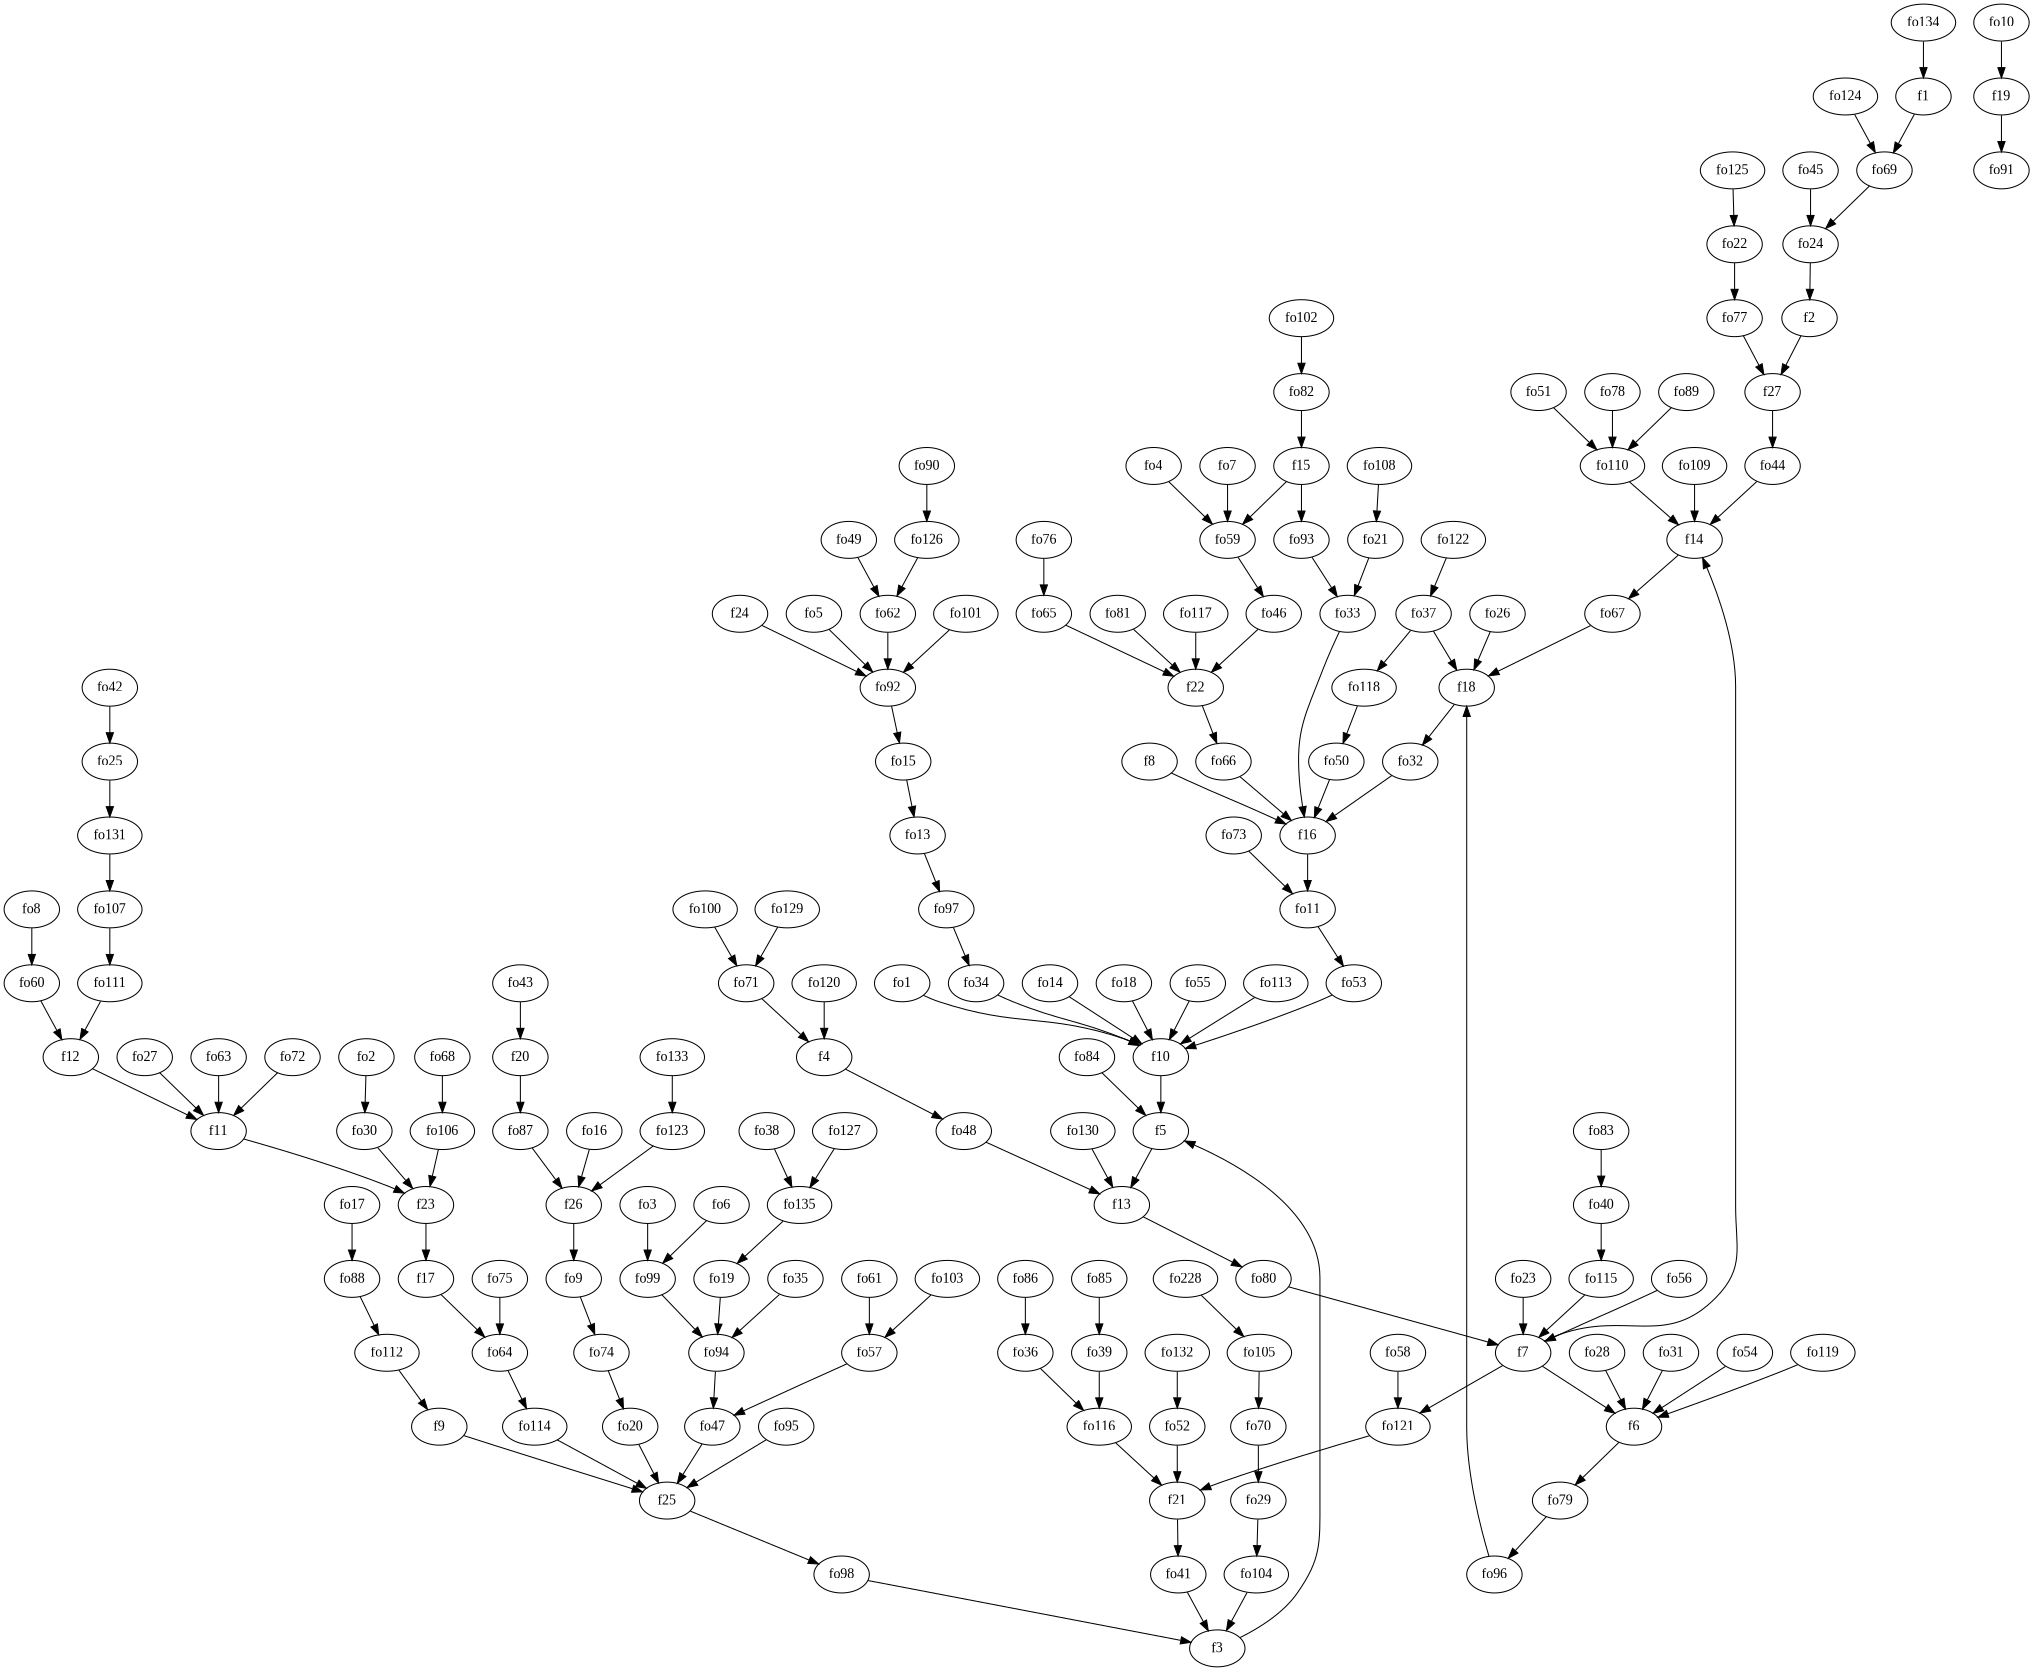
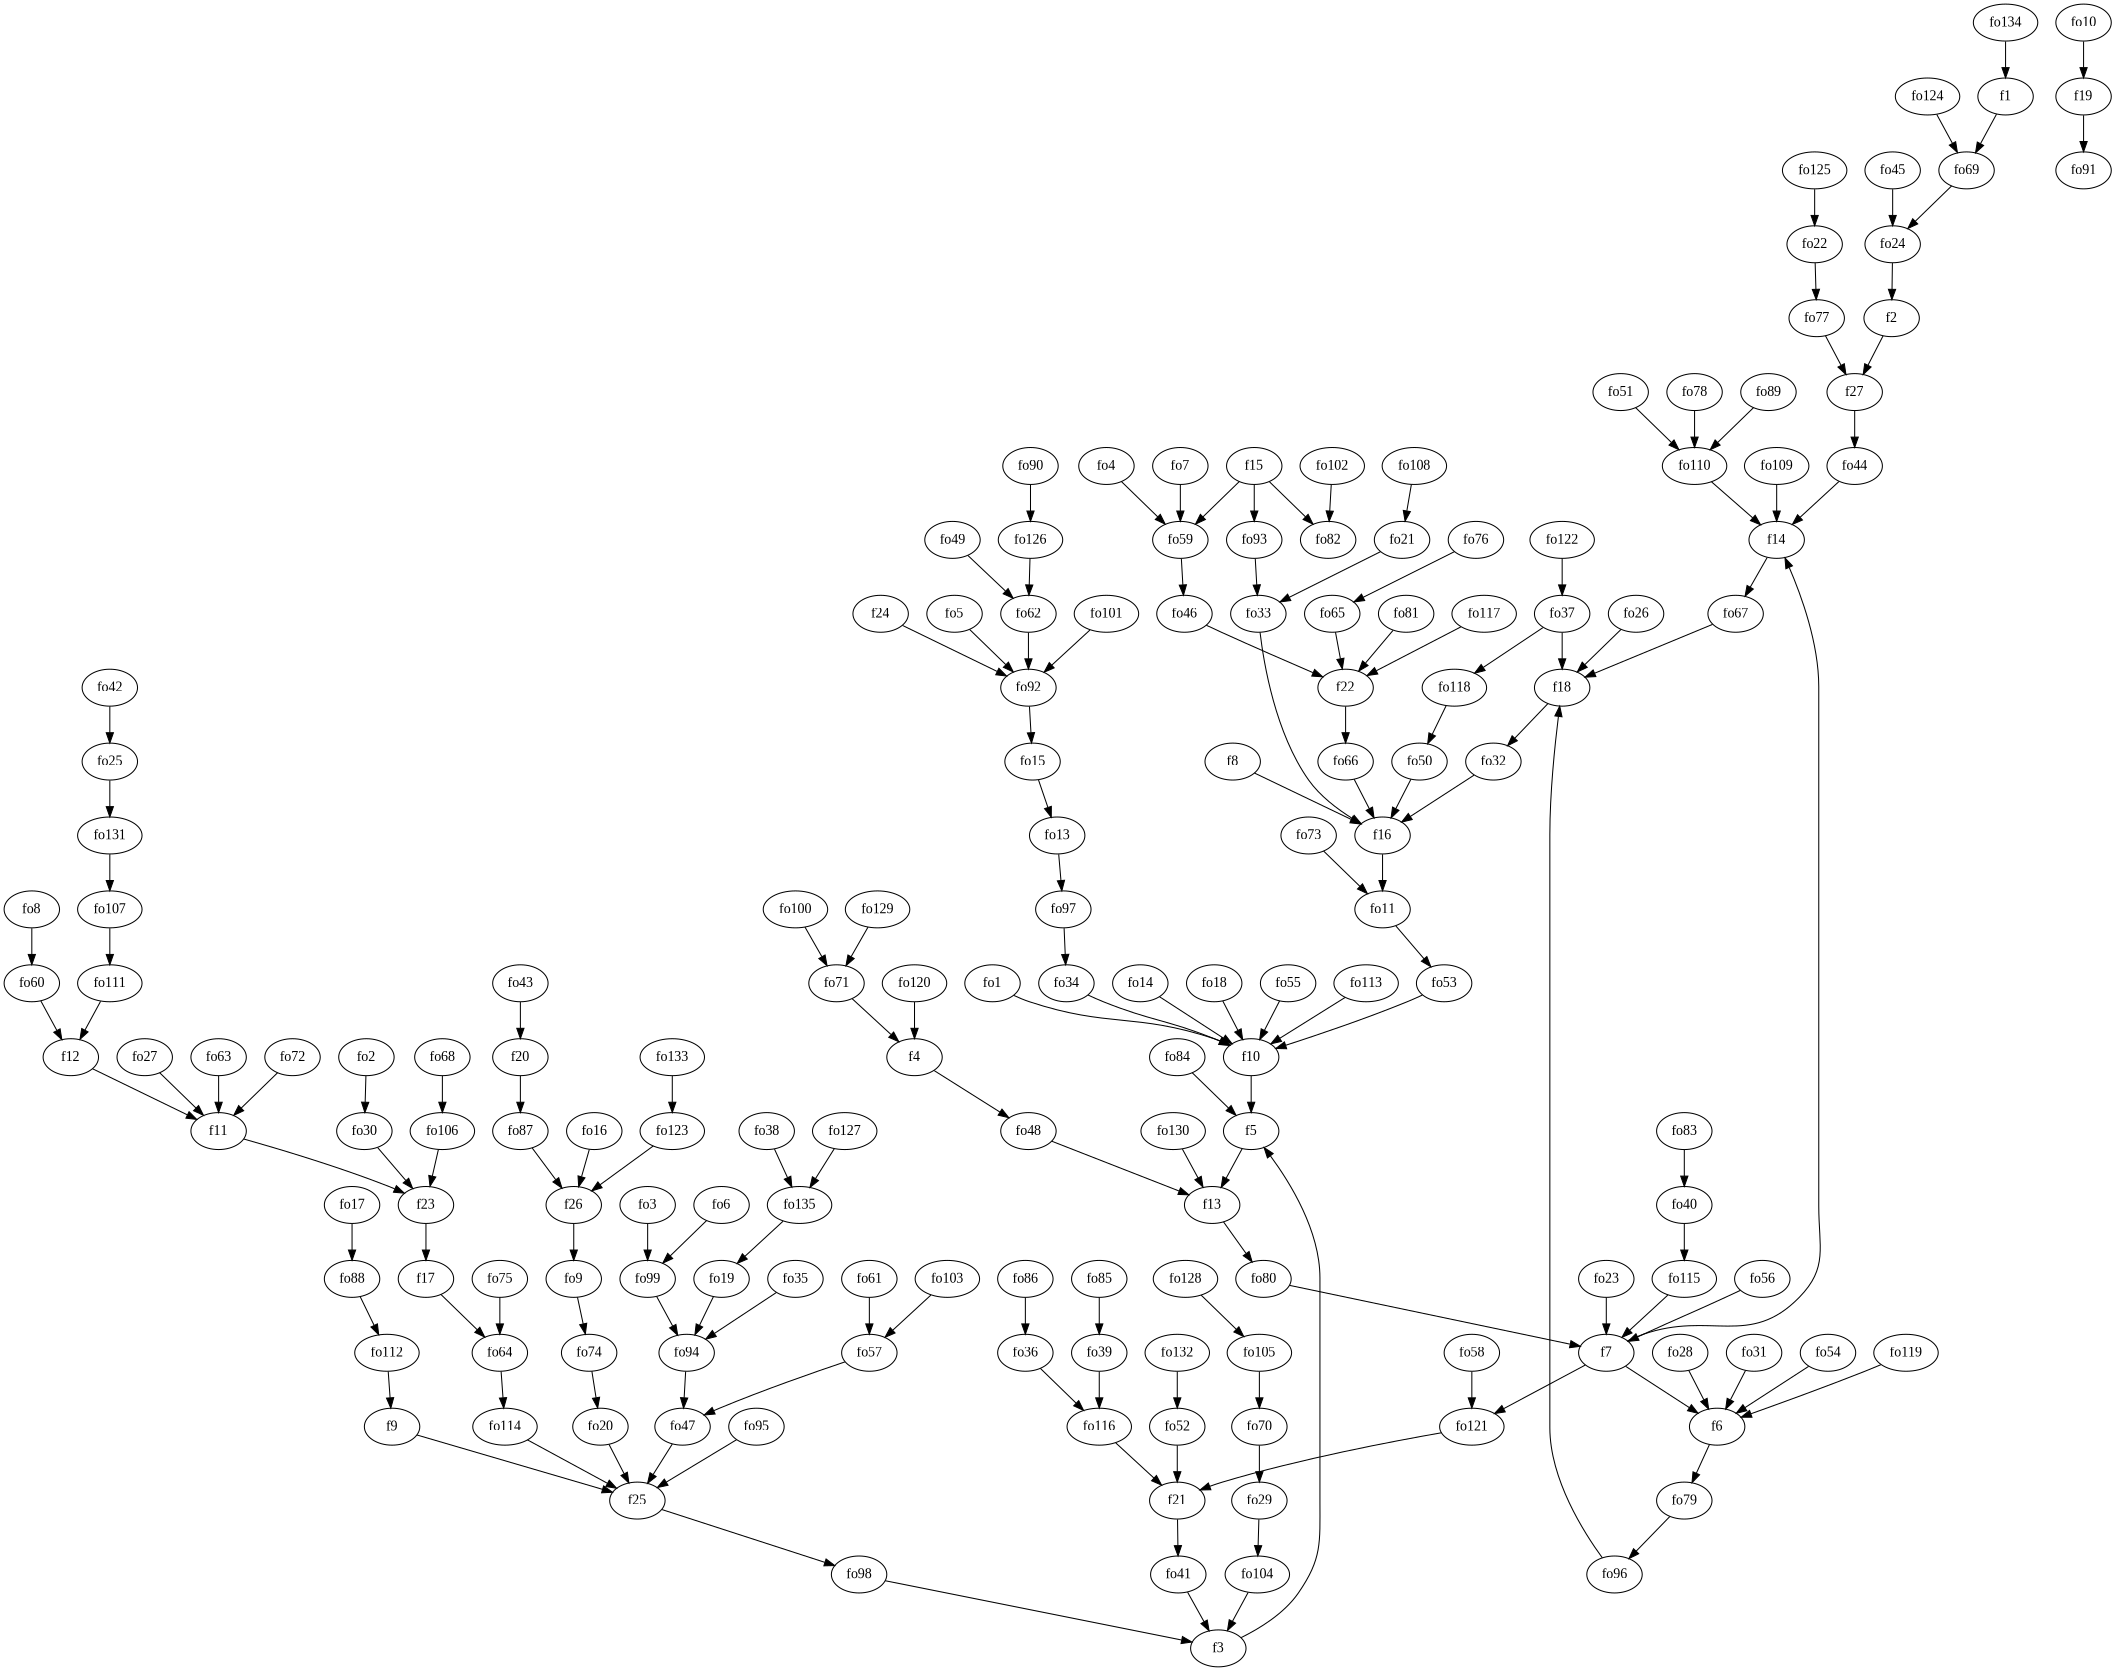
(1301, 424) -> (1287, 499)
(1185, 1279) -> (1185, 1279)
